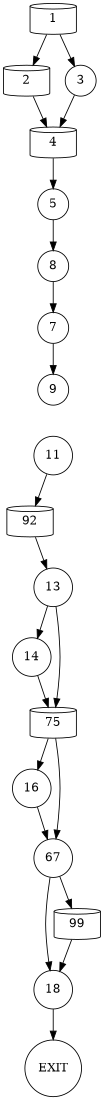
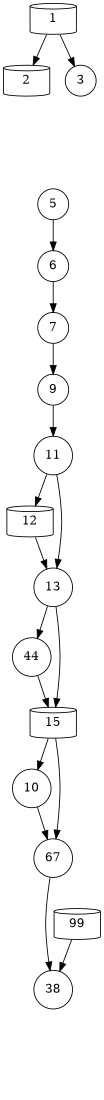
(53, 142) -> none
(53, 266) -> (53, 266)
none -> (53, 416)
none -> (62, 517)
(30, 521) -> (30, 521)
(32, 657) -> (32, 657)
(53, 723) -> (53, 723)
(32, 788) -> (32, 788)
(64, 888) -> none
(53, 990) -> (53, 990)
(53, 1068) -> none
